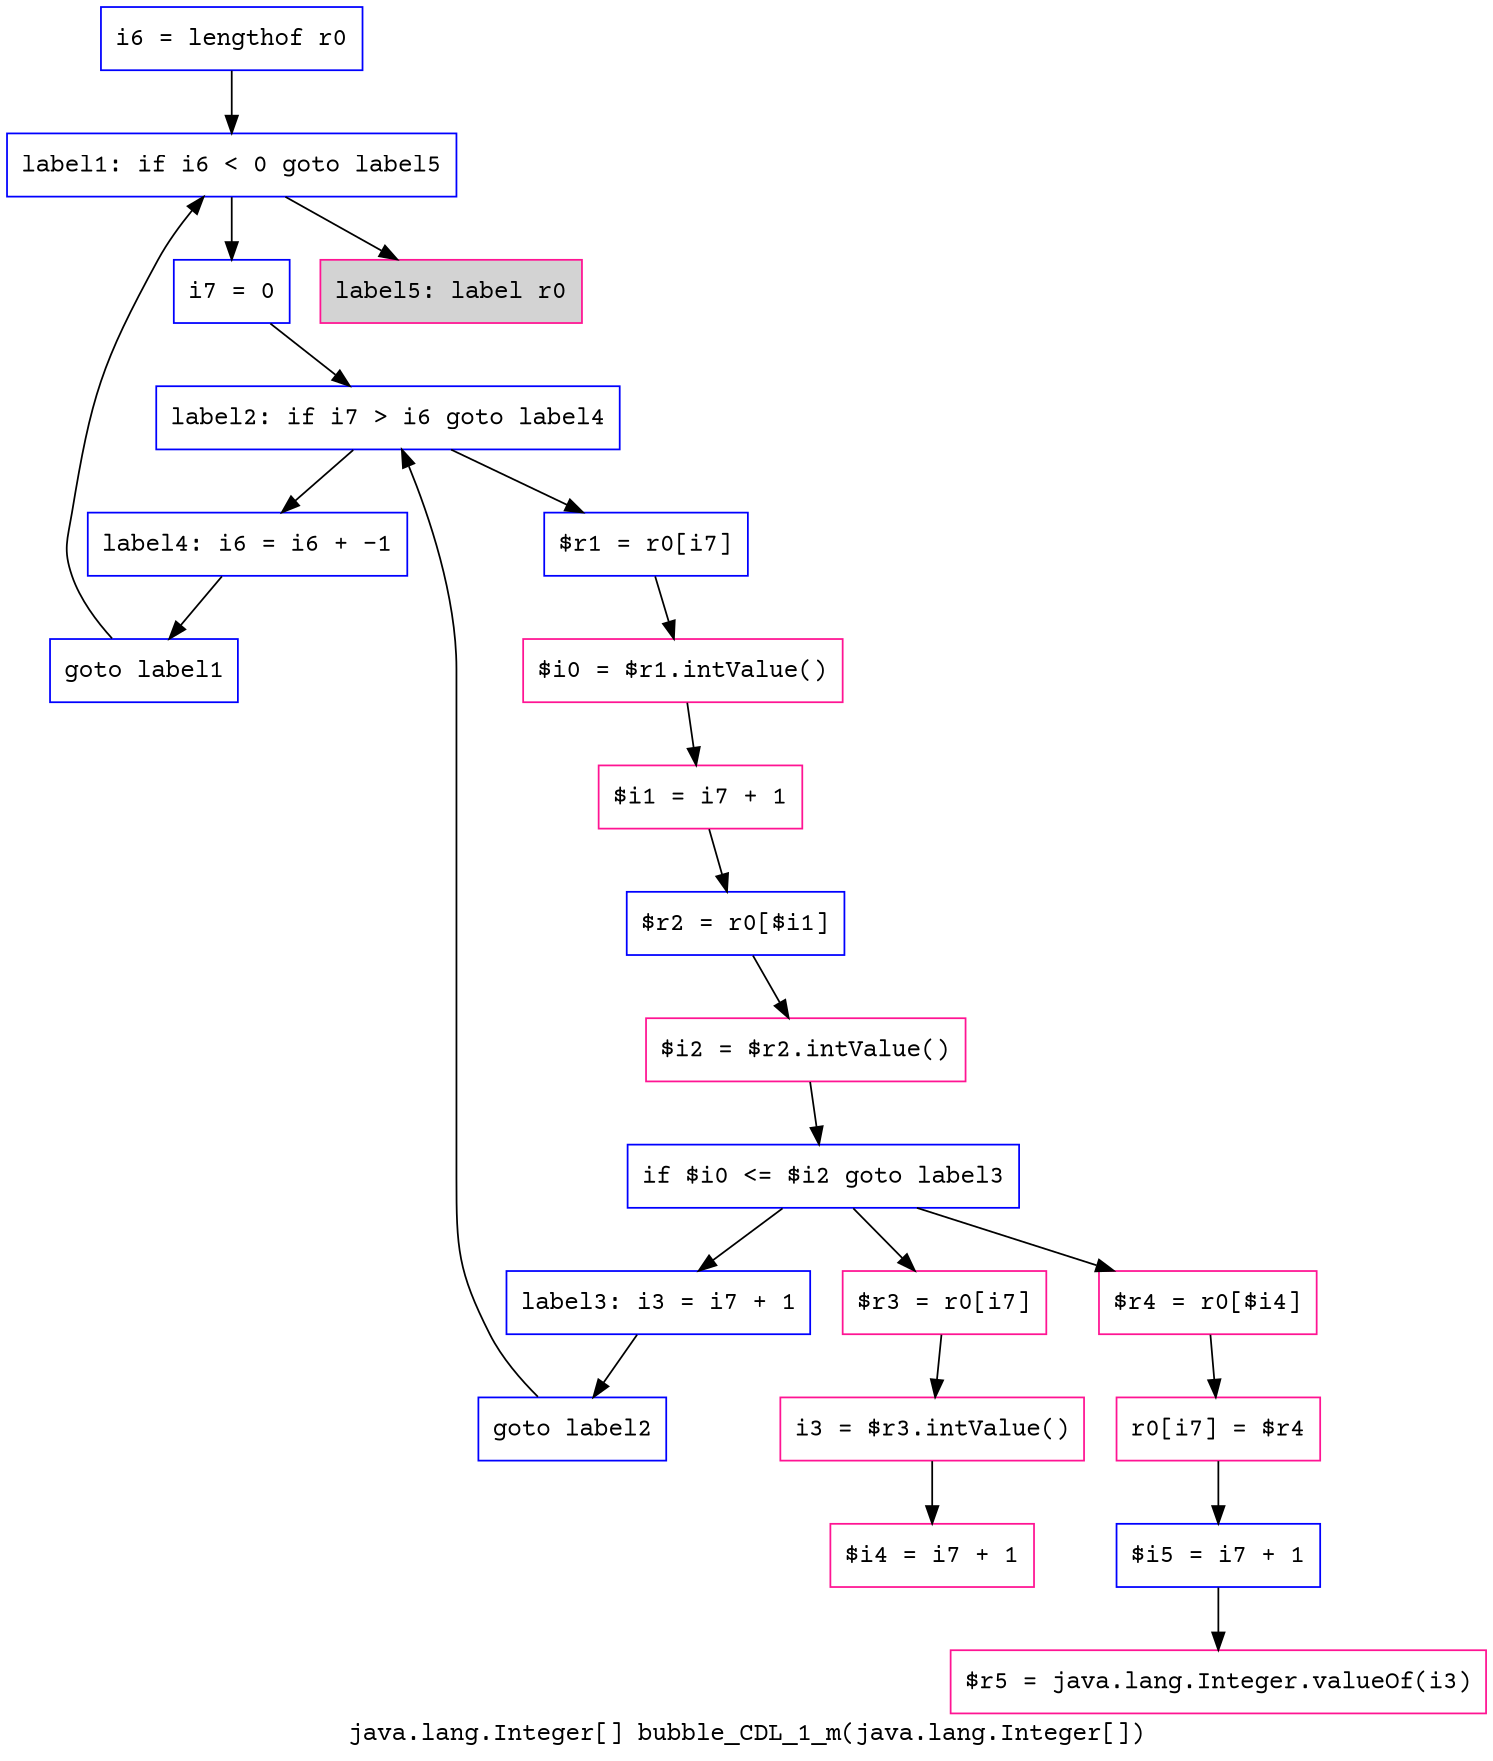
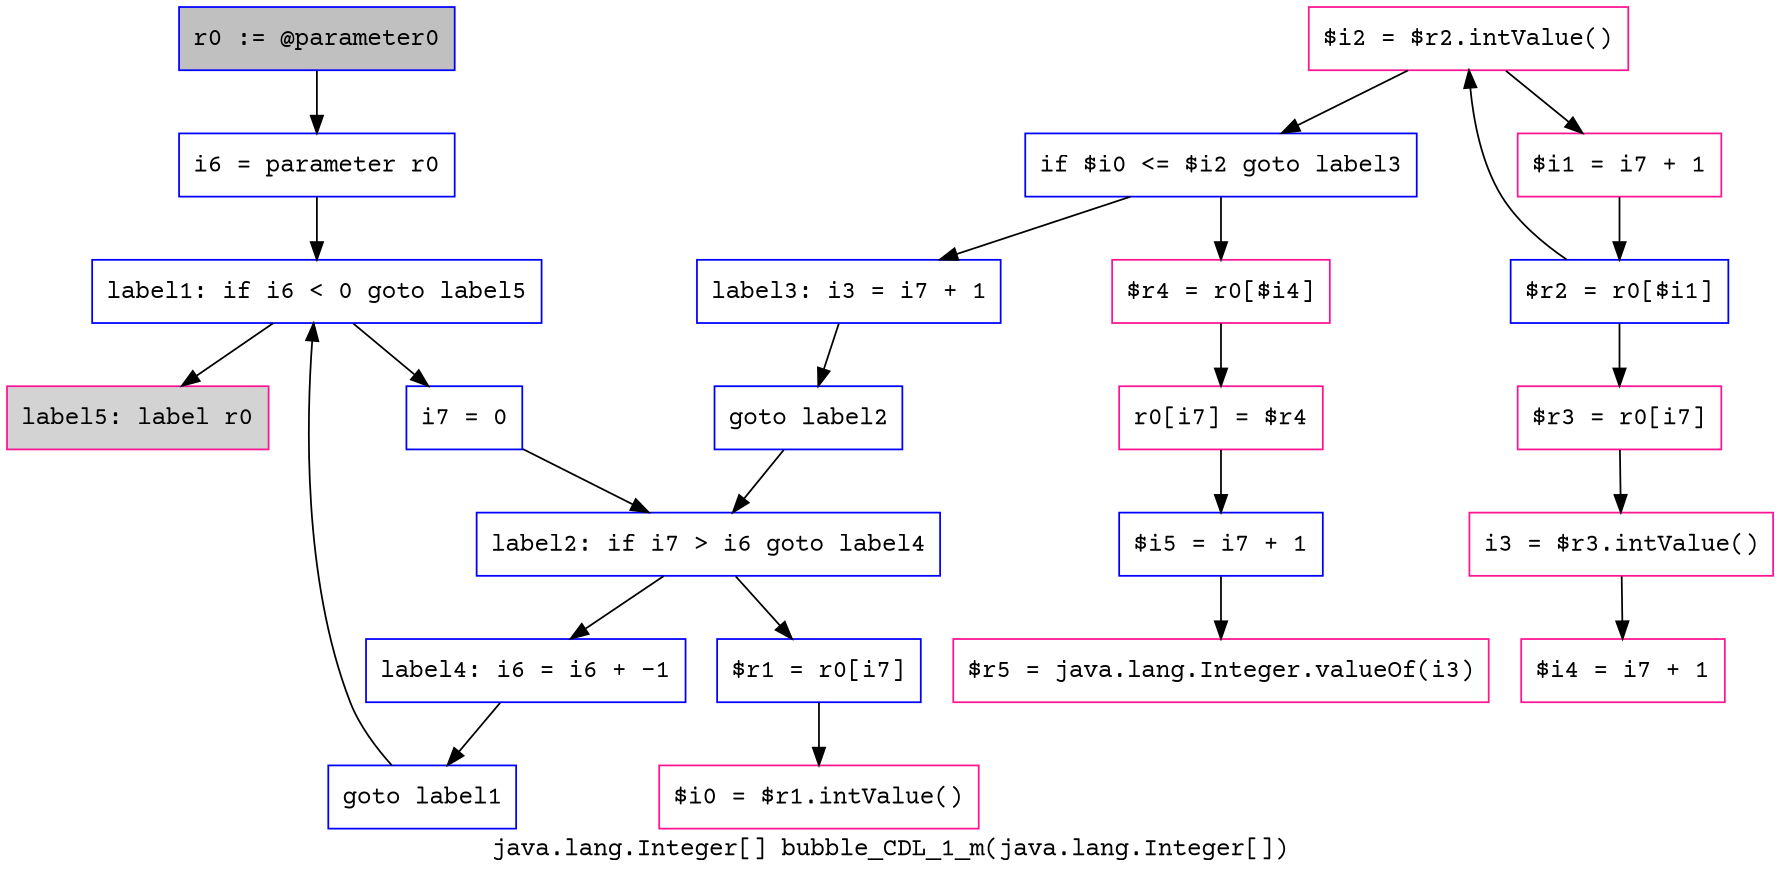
(232, 39) -> (317, 165)
none -> (317, 39)
(690, 725) -> (1537, 96)
(878, 1233) -> (1620, 346)
